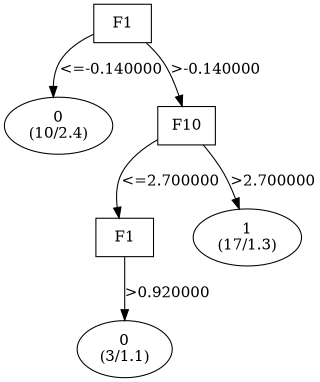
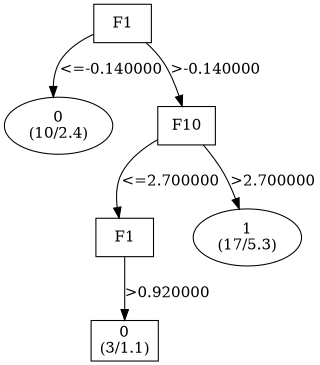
(247, 237) -> (247, 237)
(125, 349) -> (125, 341)
